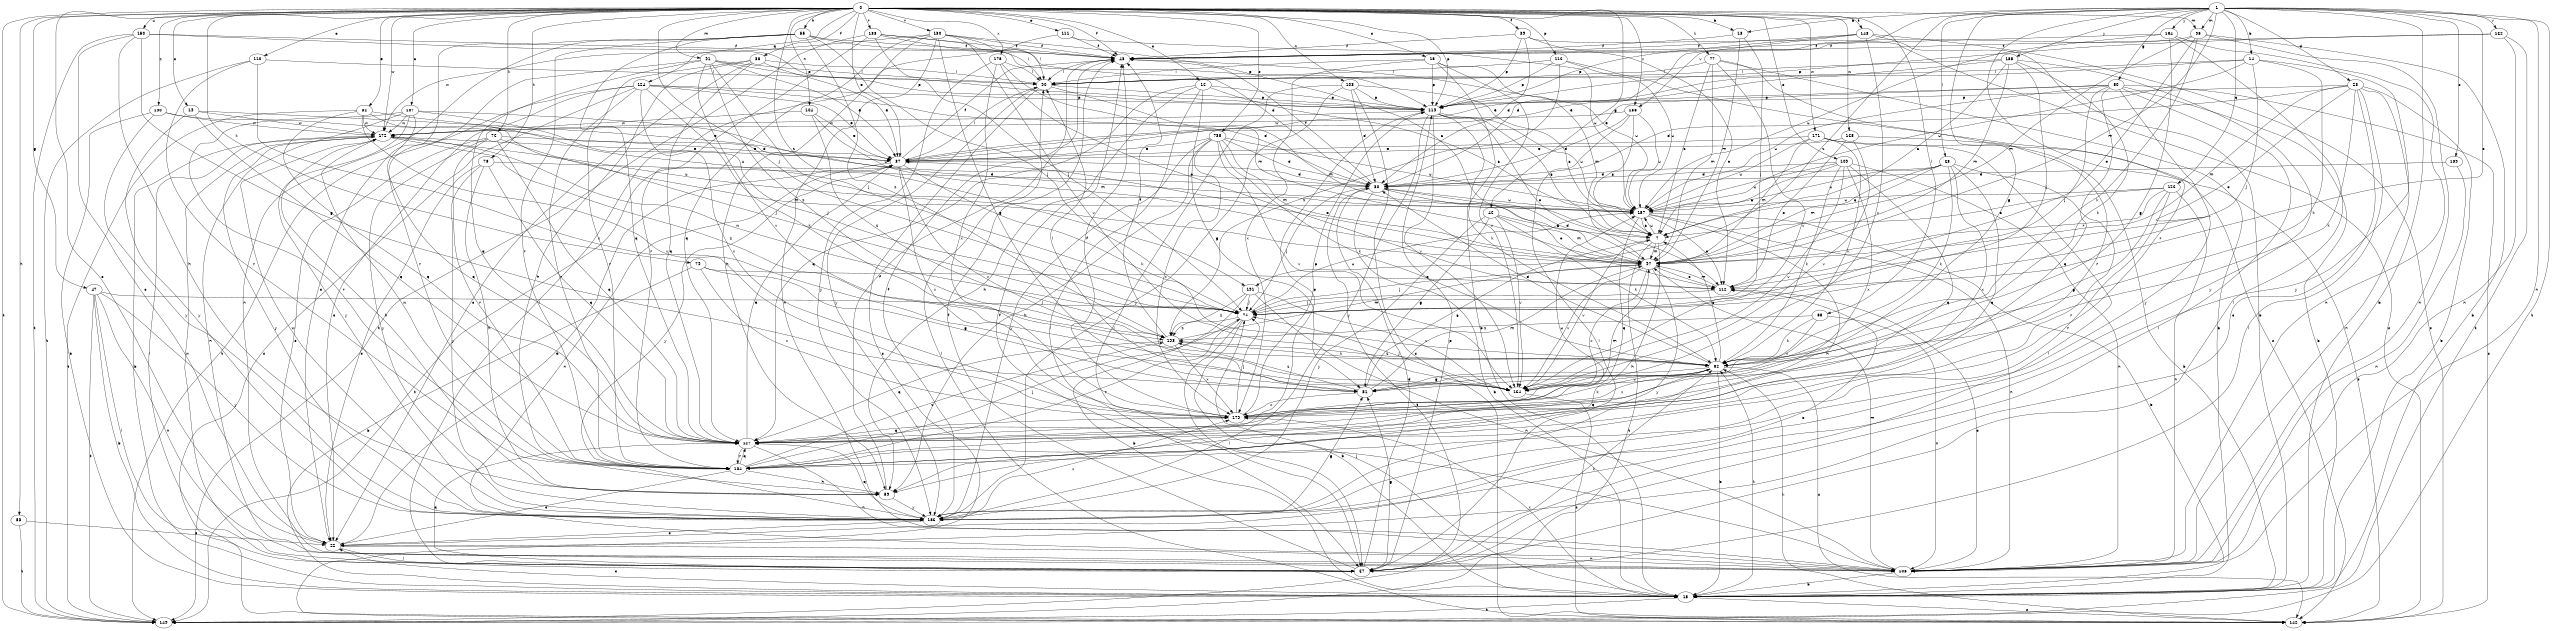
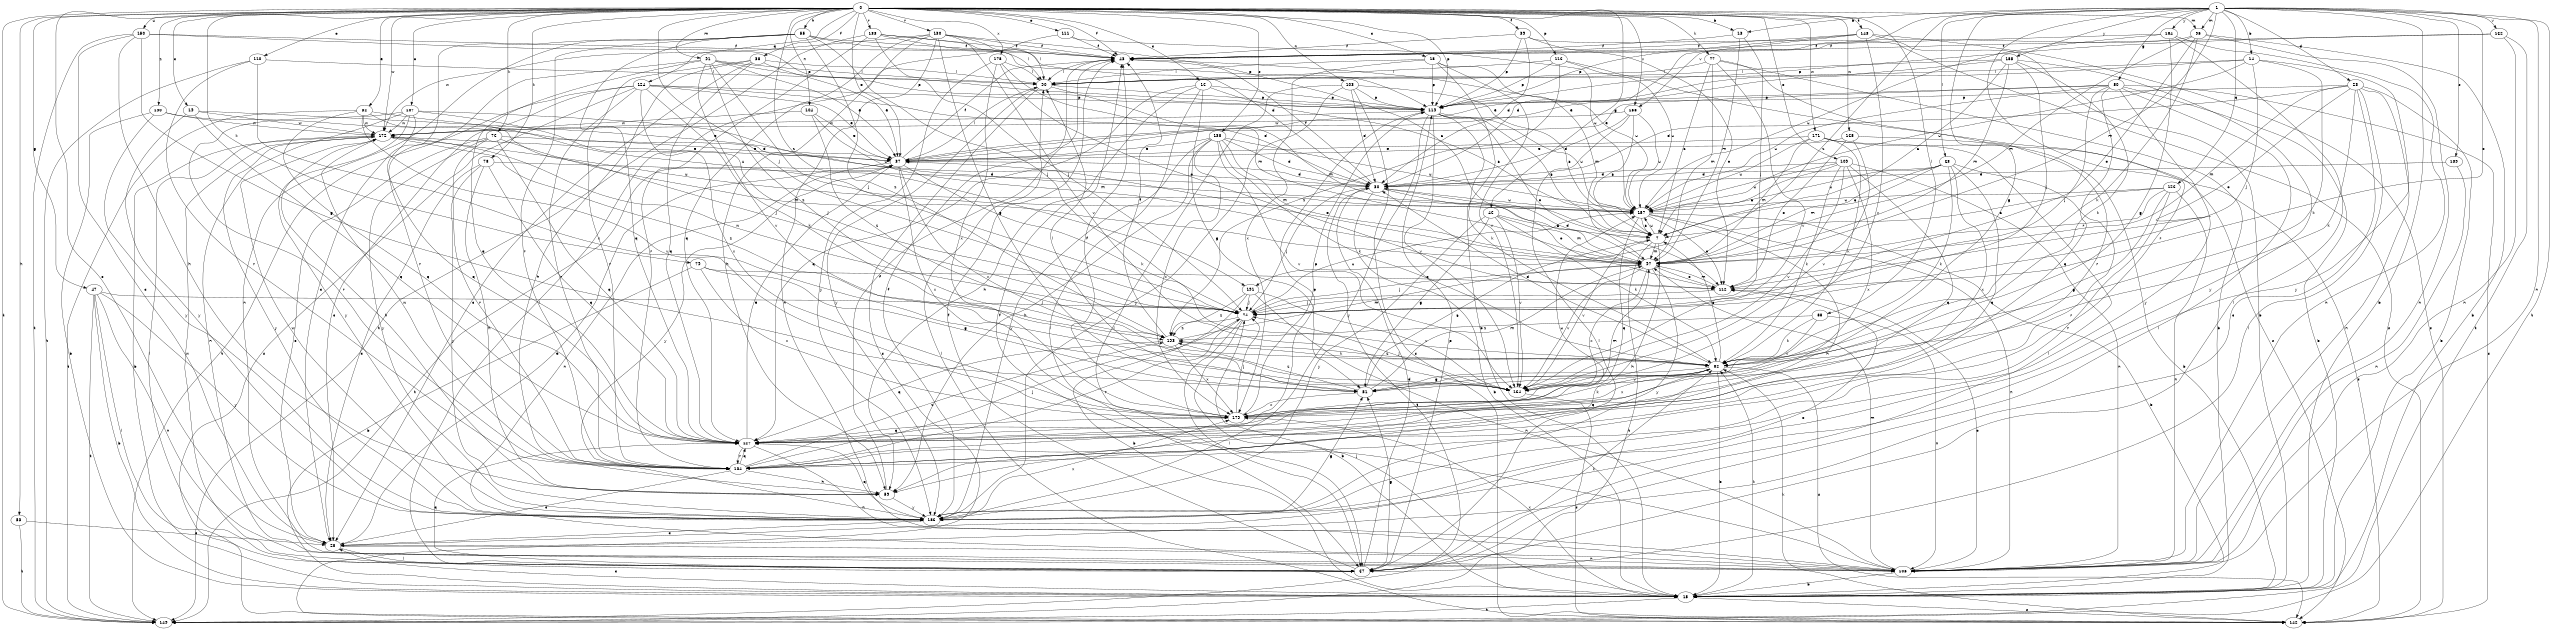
(1218, 136) -> (1218, 136)
(333, 546) -> (333, 546)
